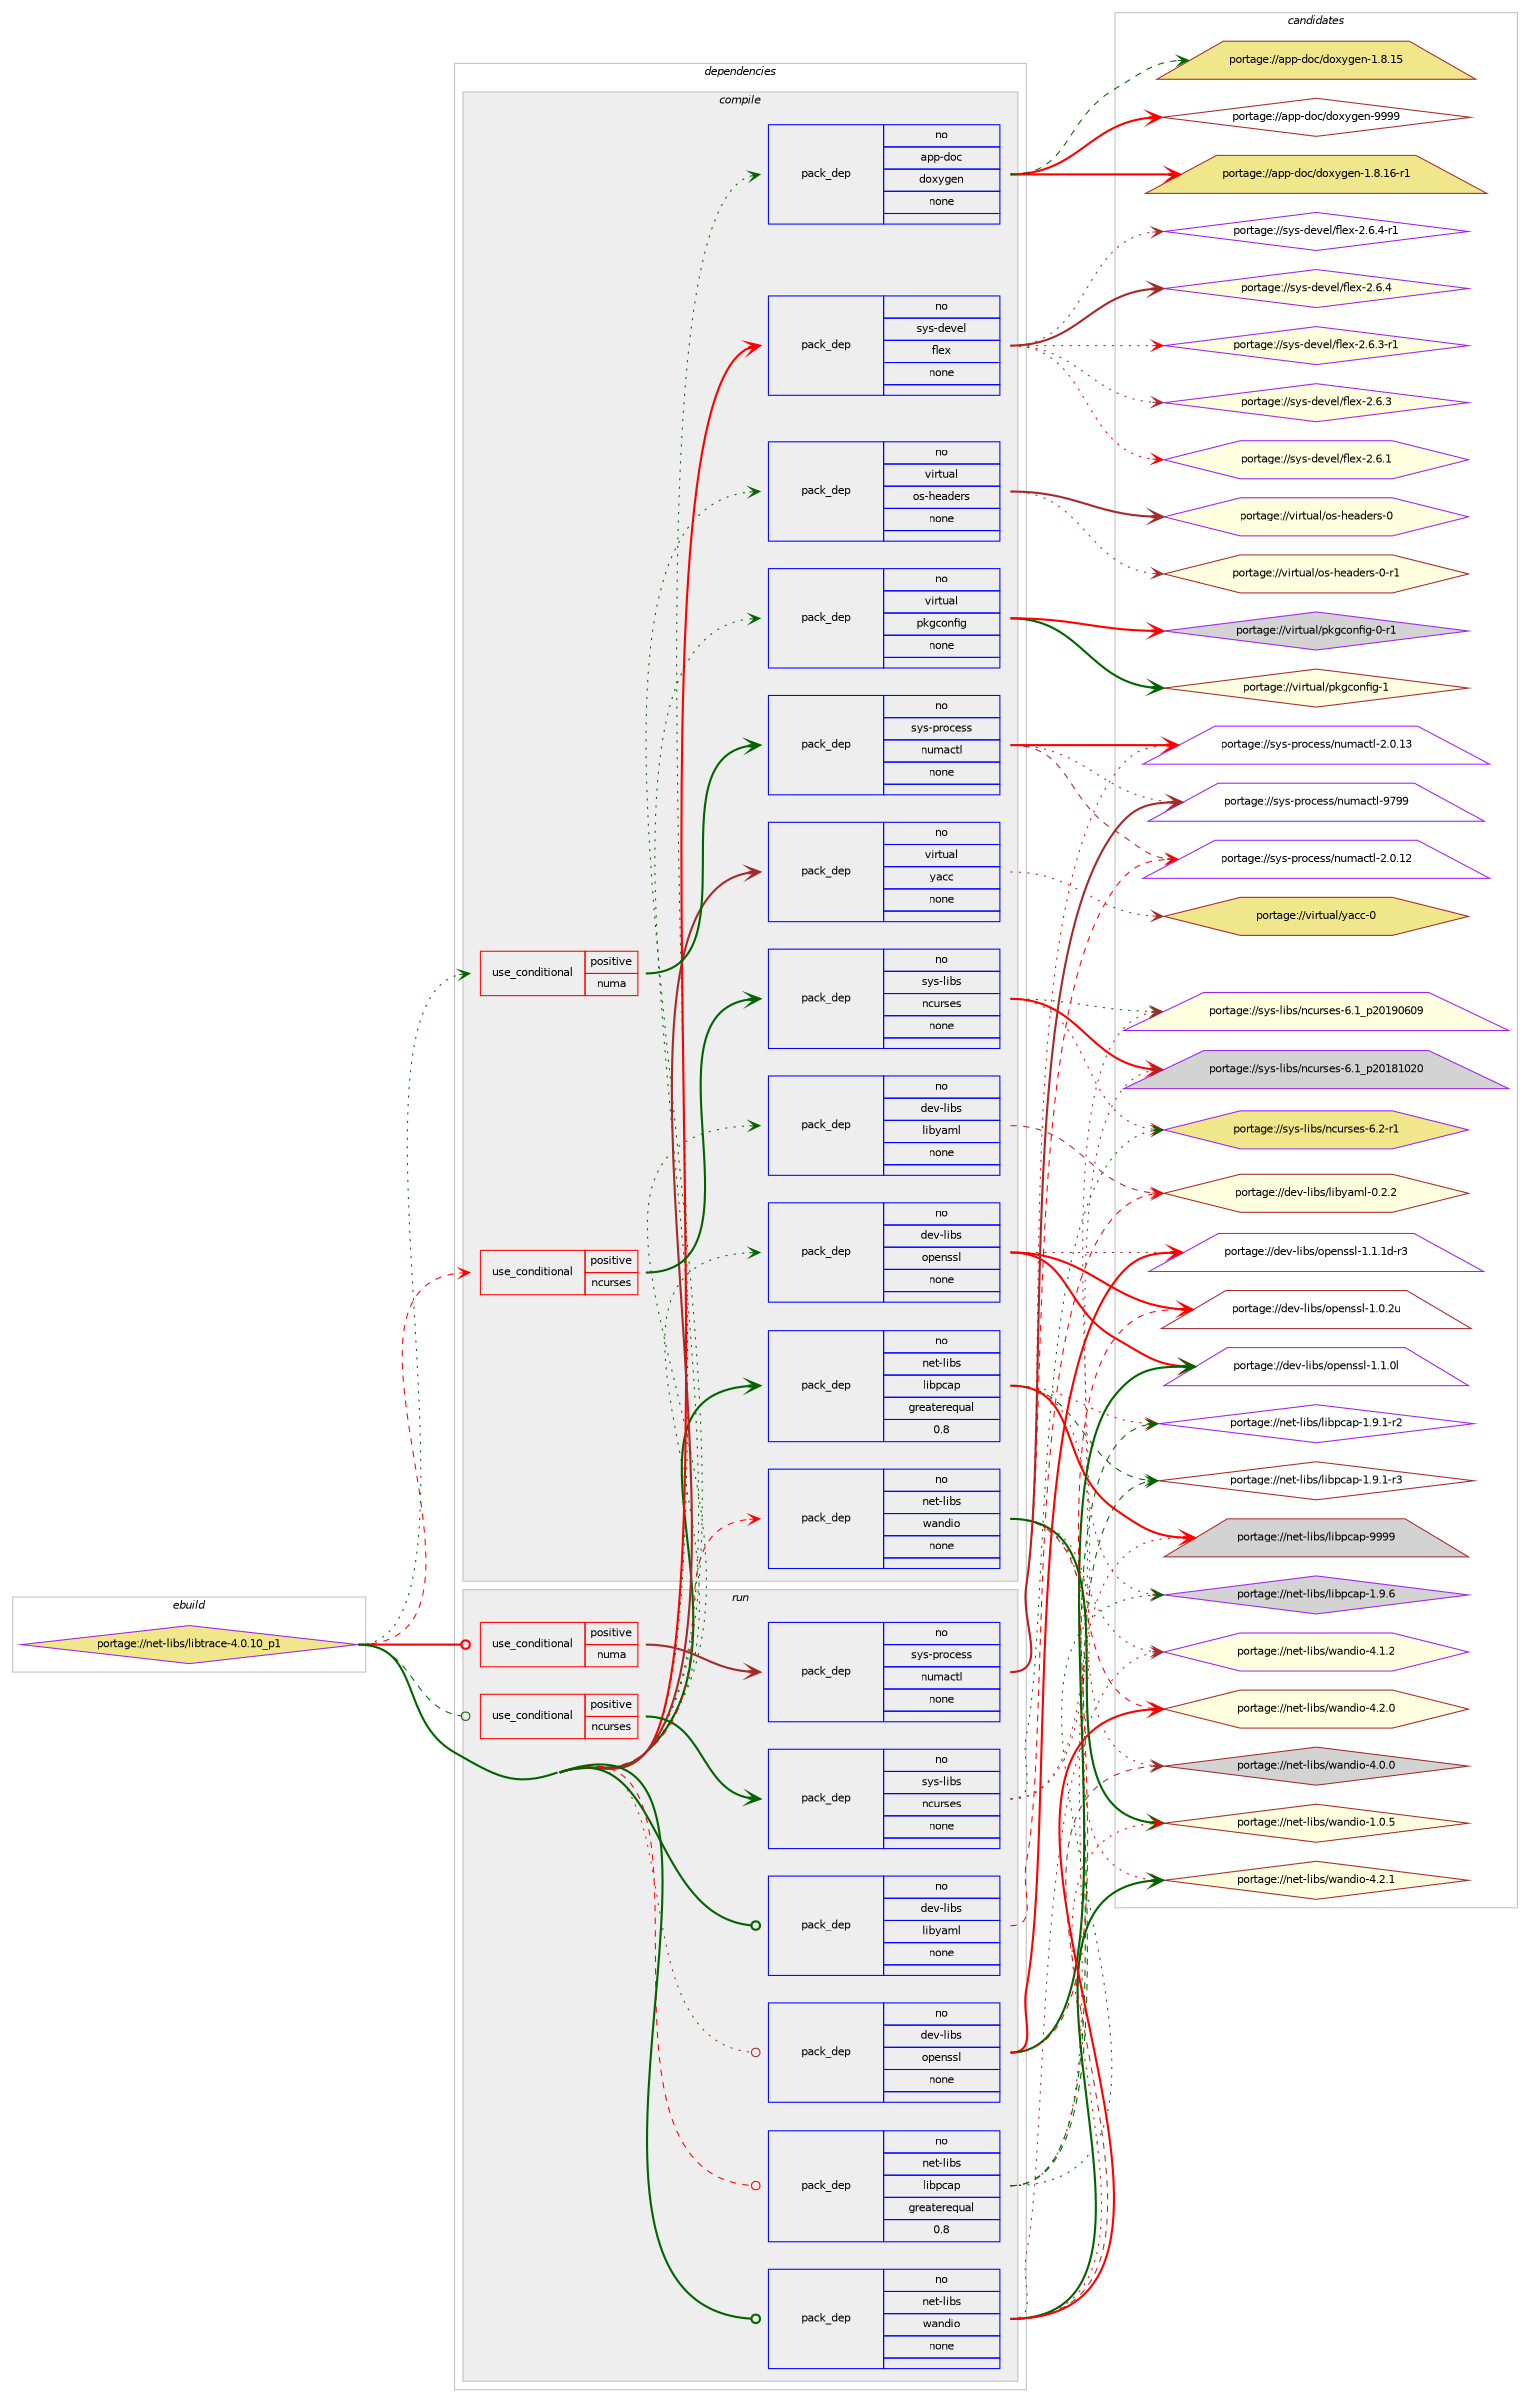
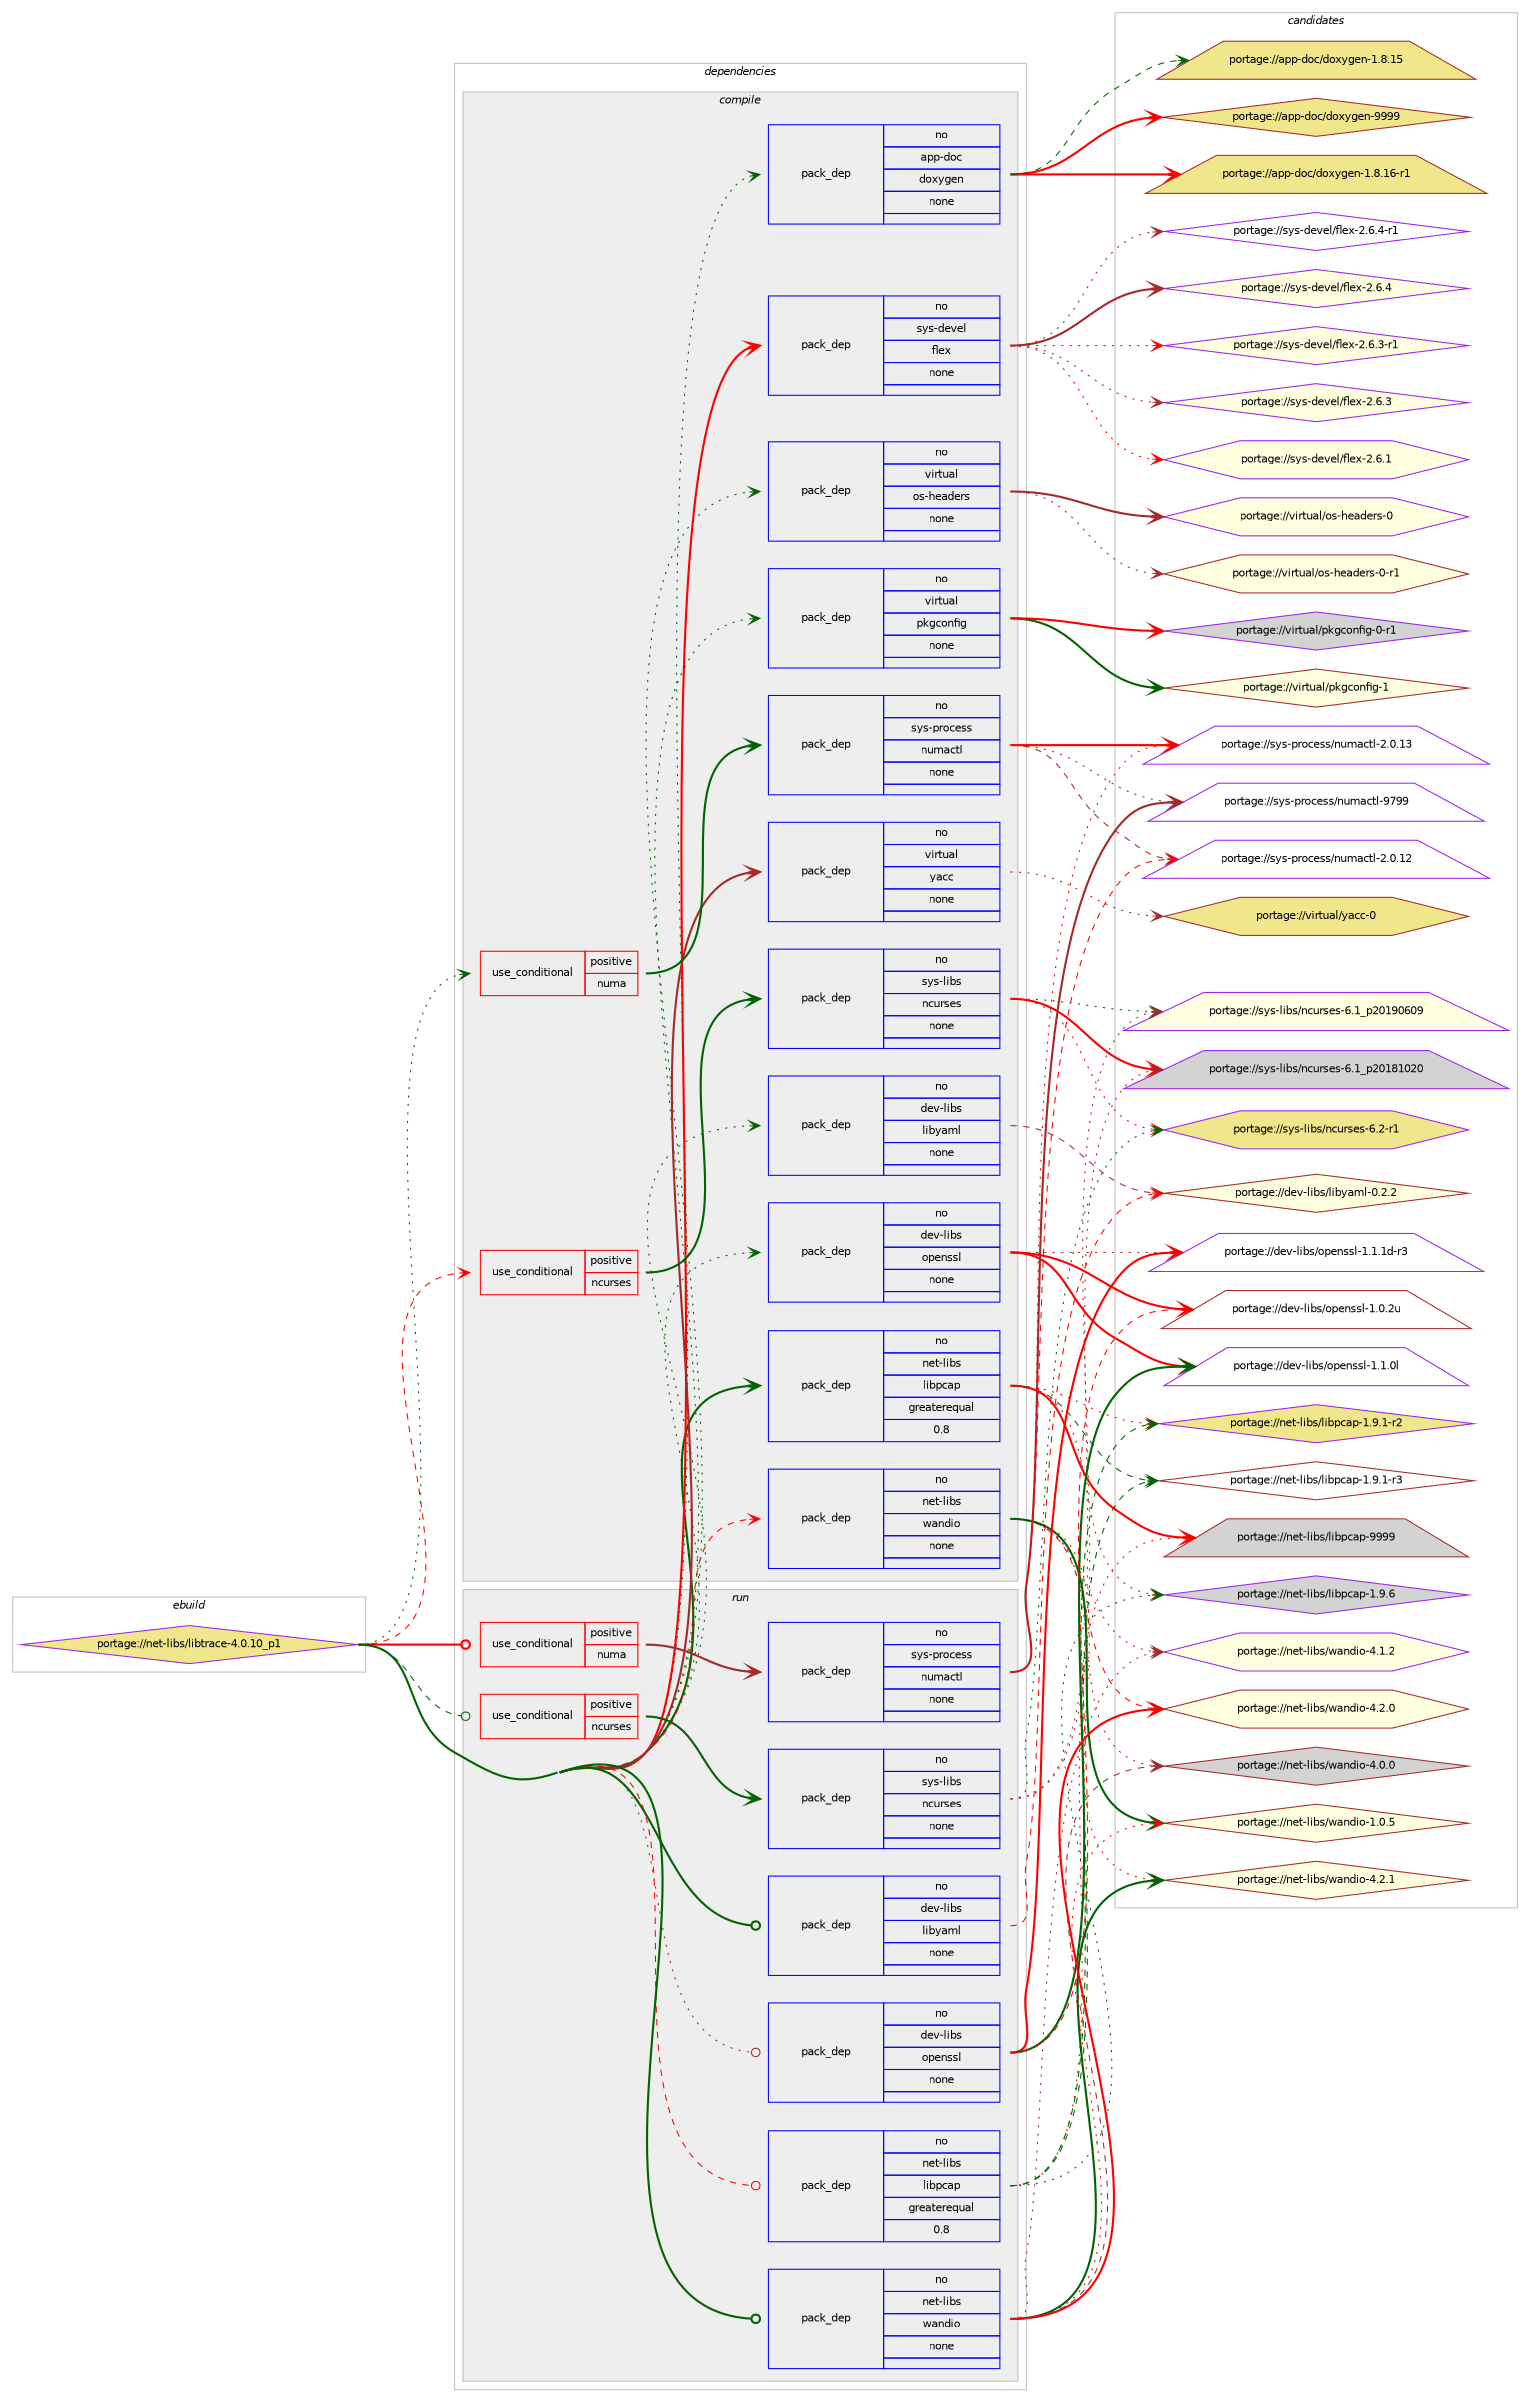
(1316, 117) -> (1316, 117)
(1316, 1193) -> (1316, 1193)
(1316, 1424) -> (1316, 1424)
